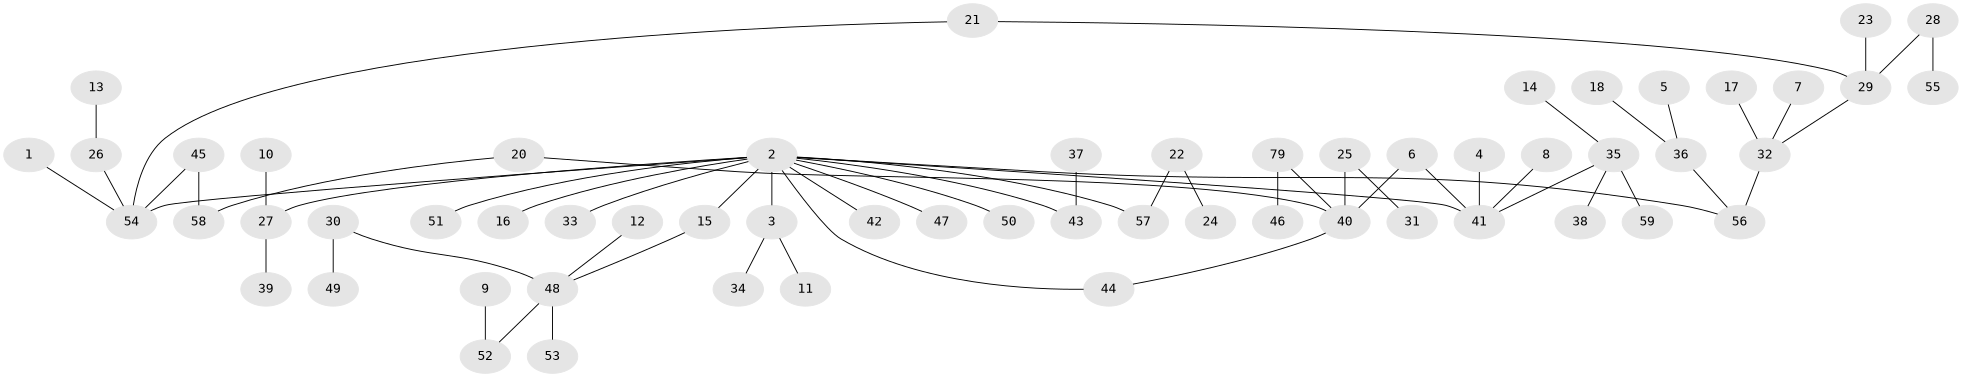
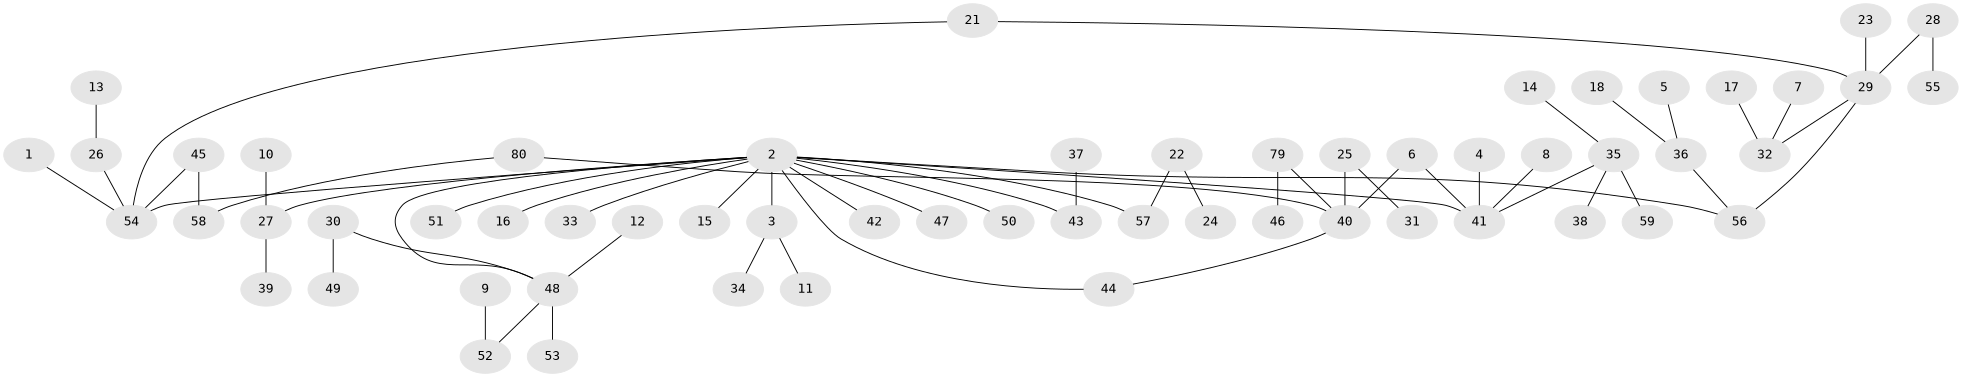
(519, 155) -> (519, 155)
(1752, 188) -> (1810, 160)
(629, 257) -> (458, 187)
